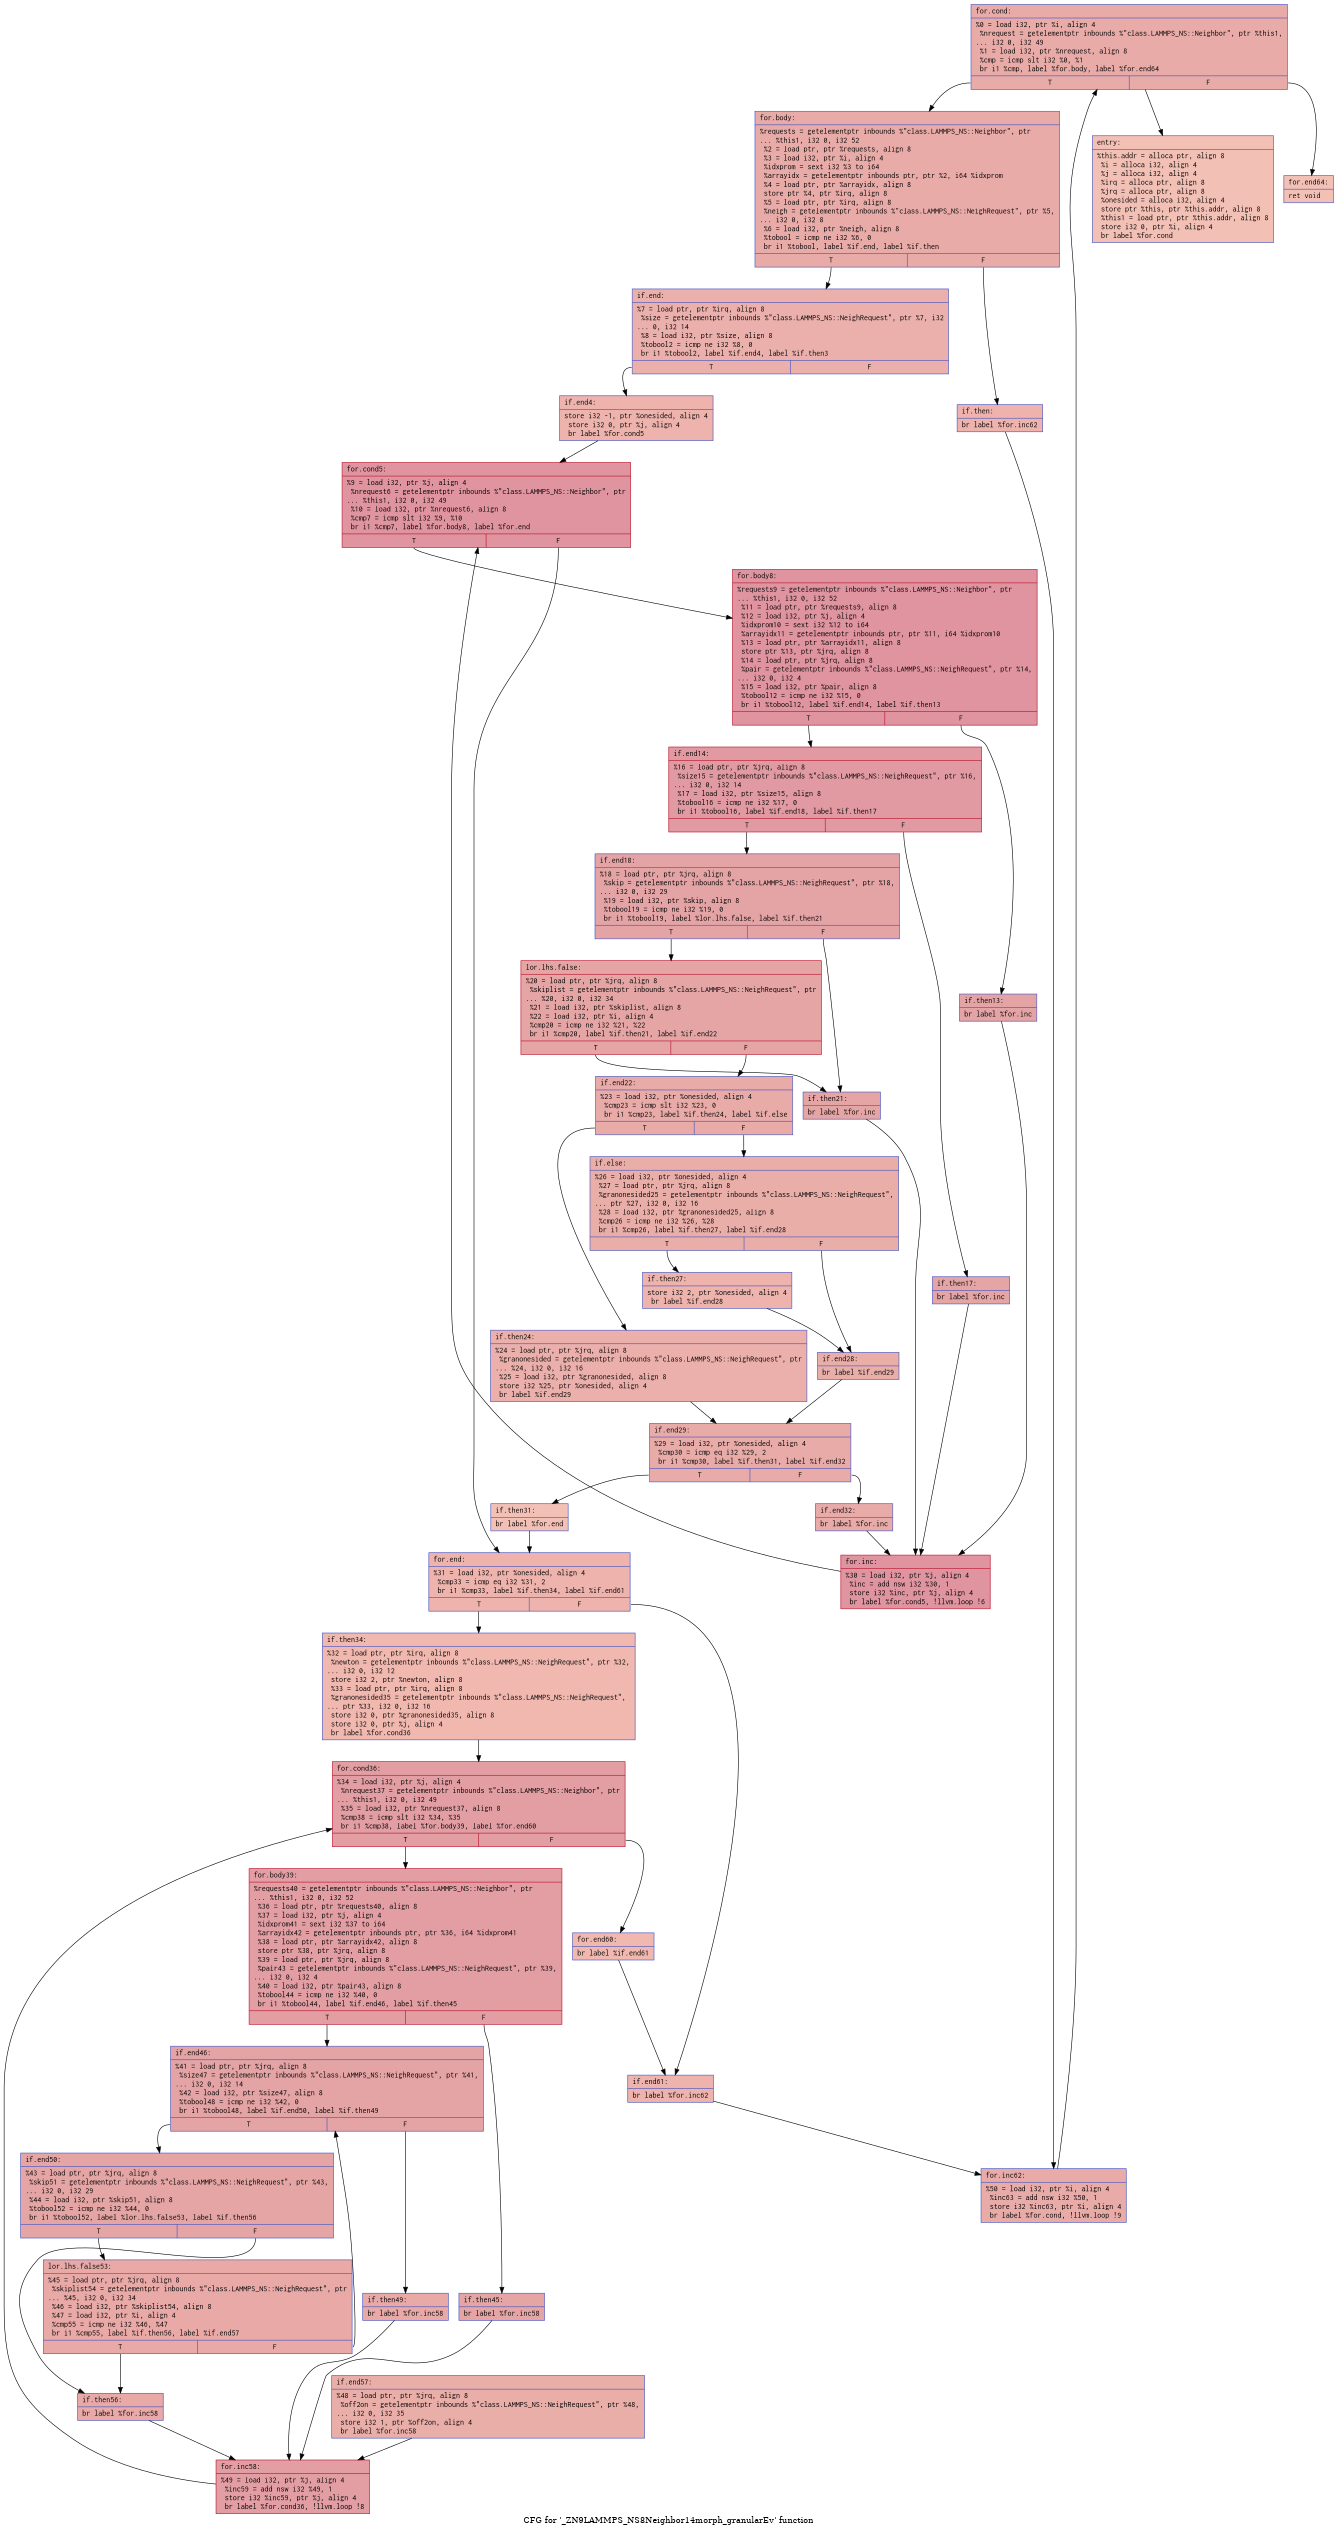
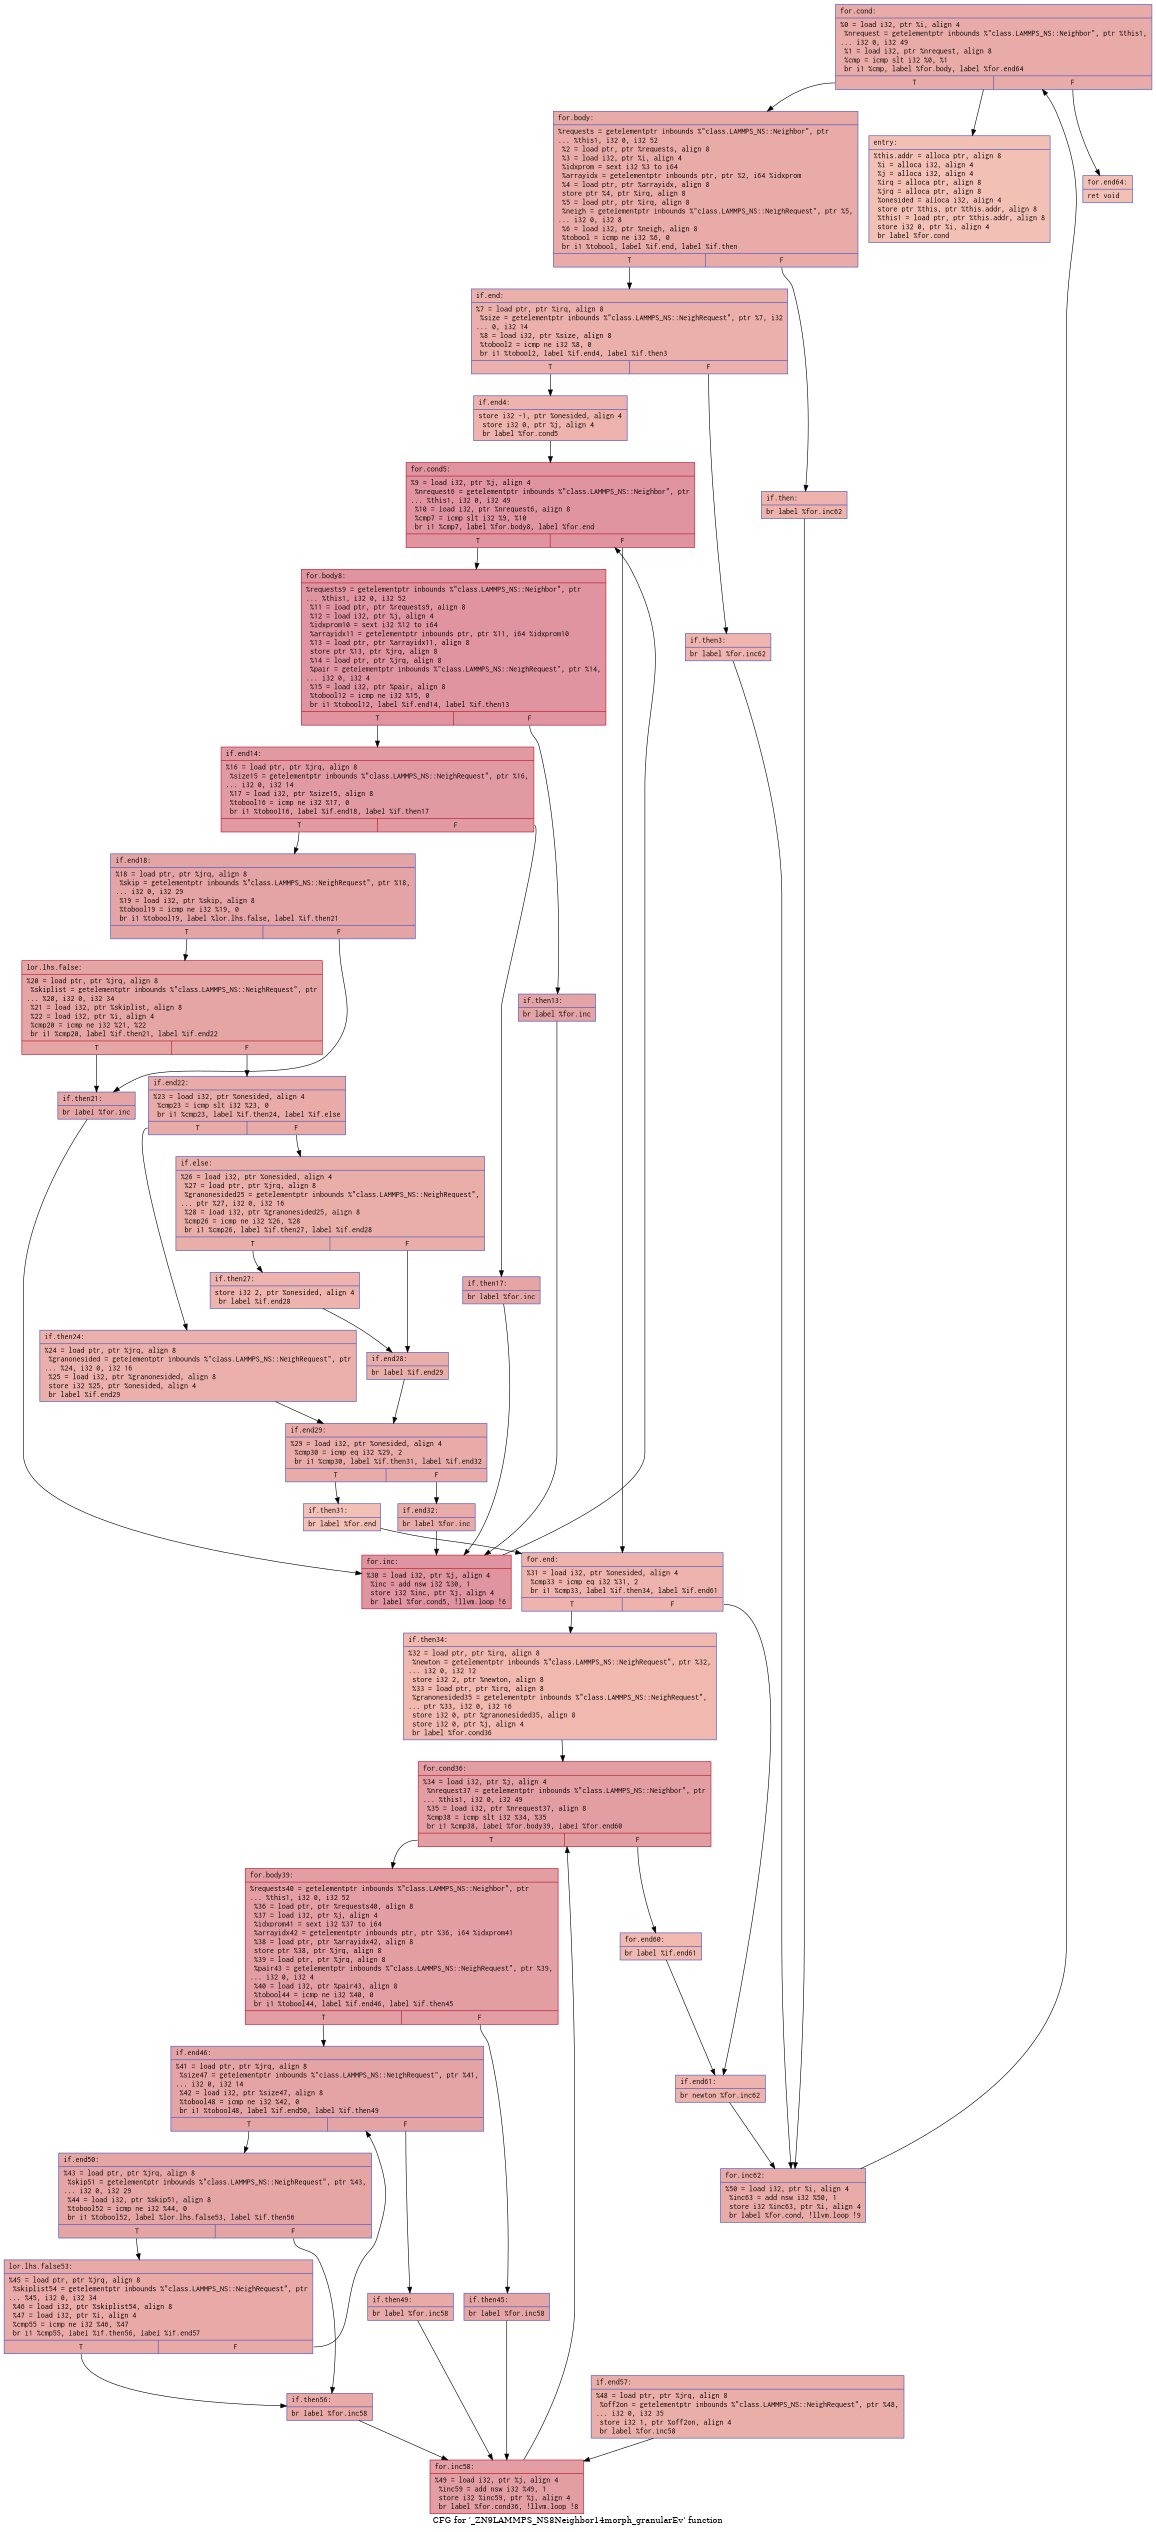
none -> (728, 647)
(671, 2095) -> (720, 2095)
